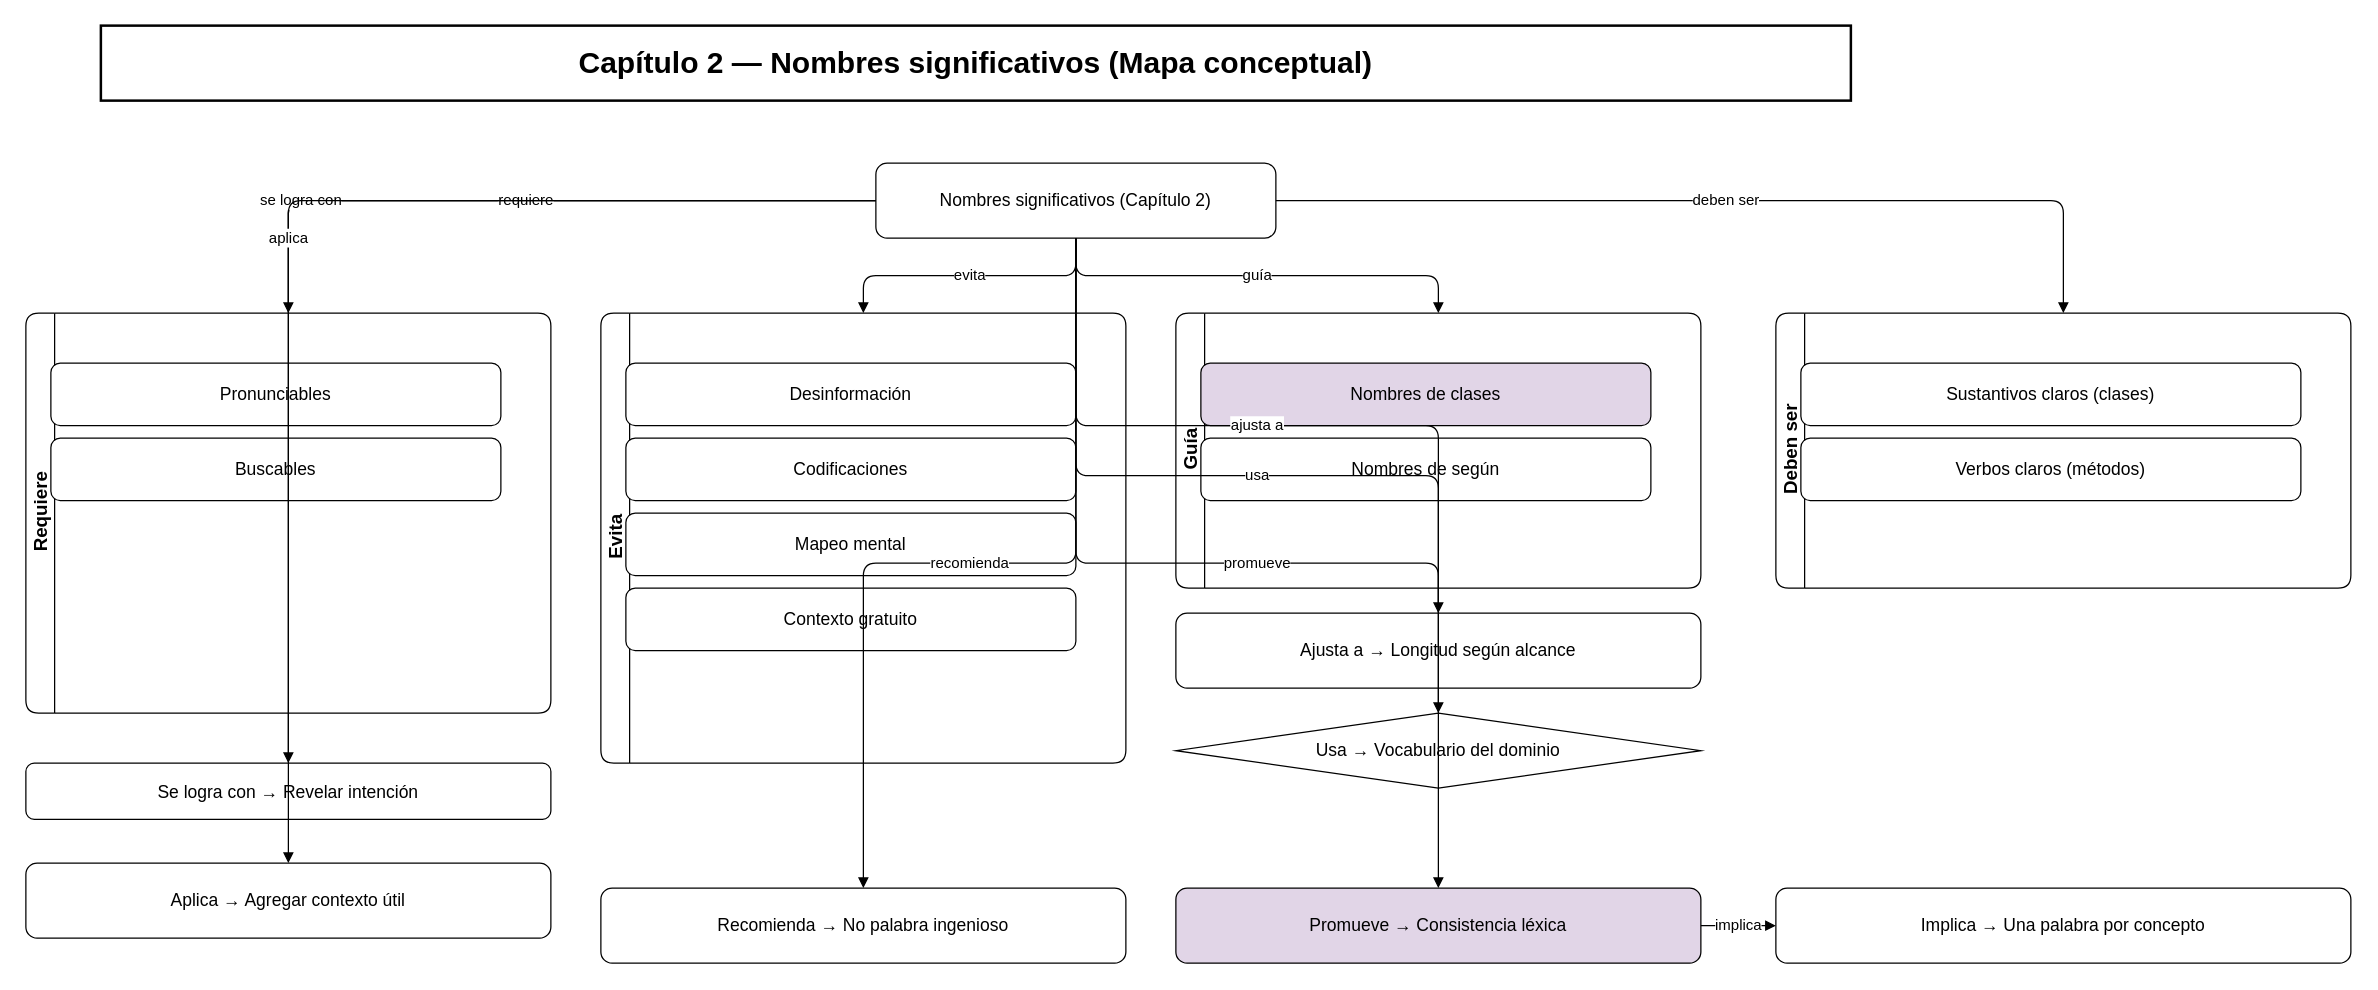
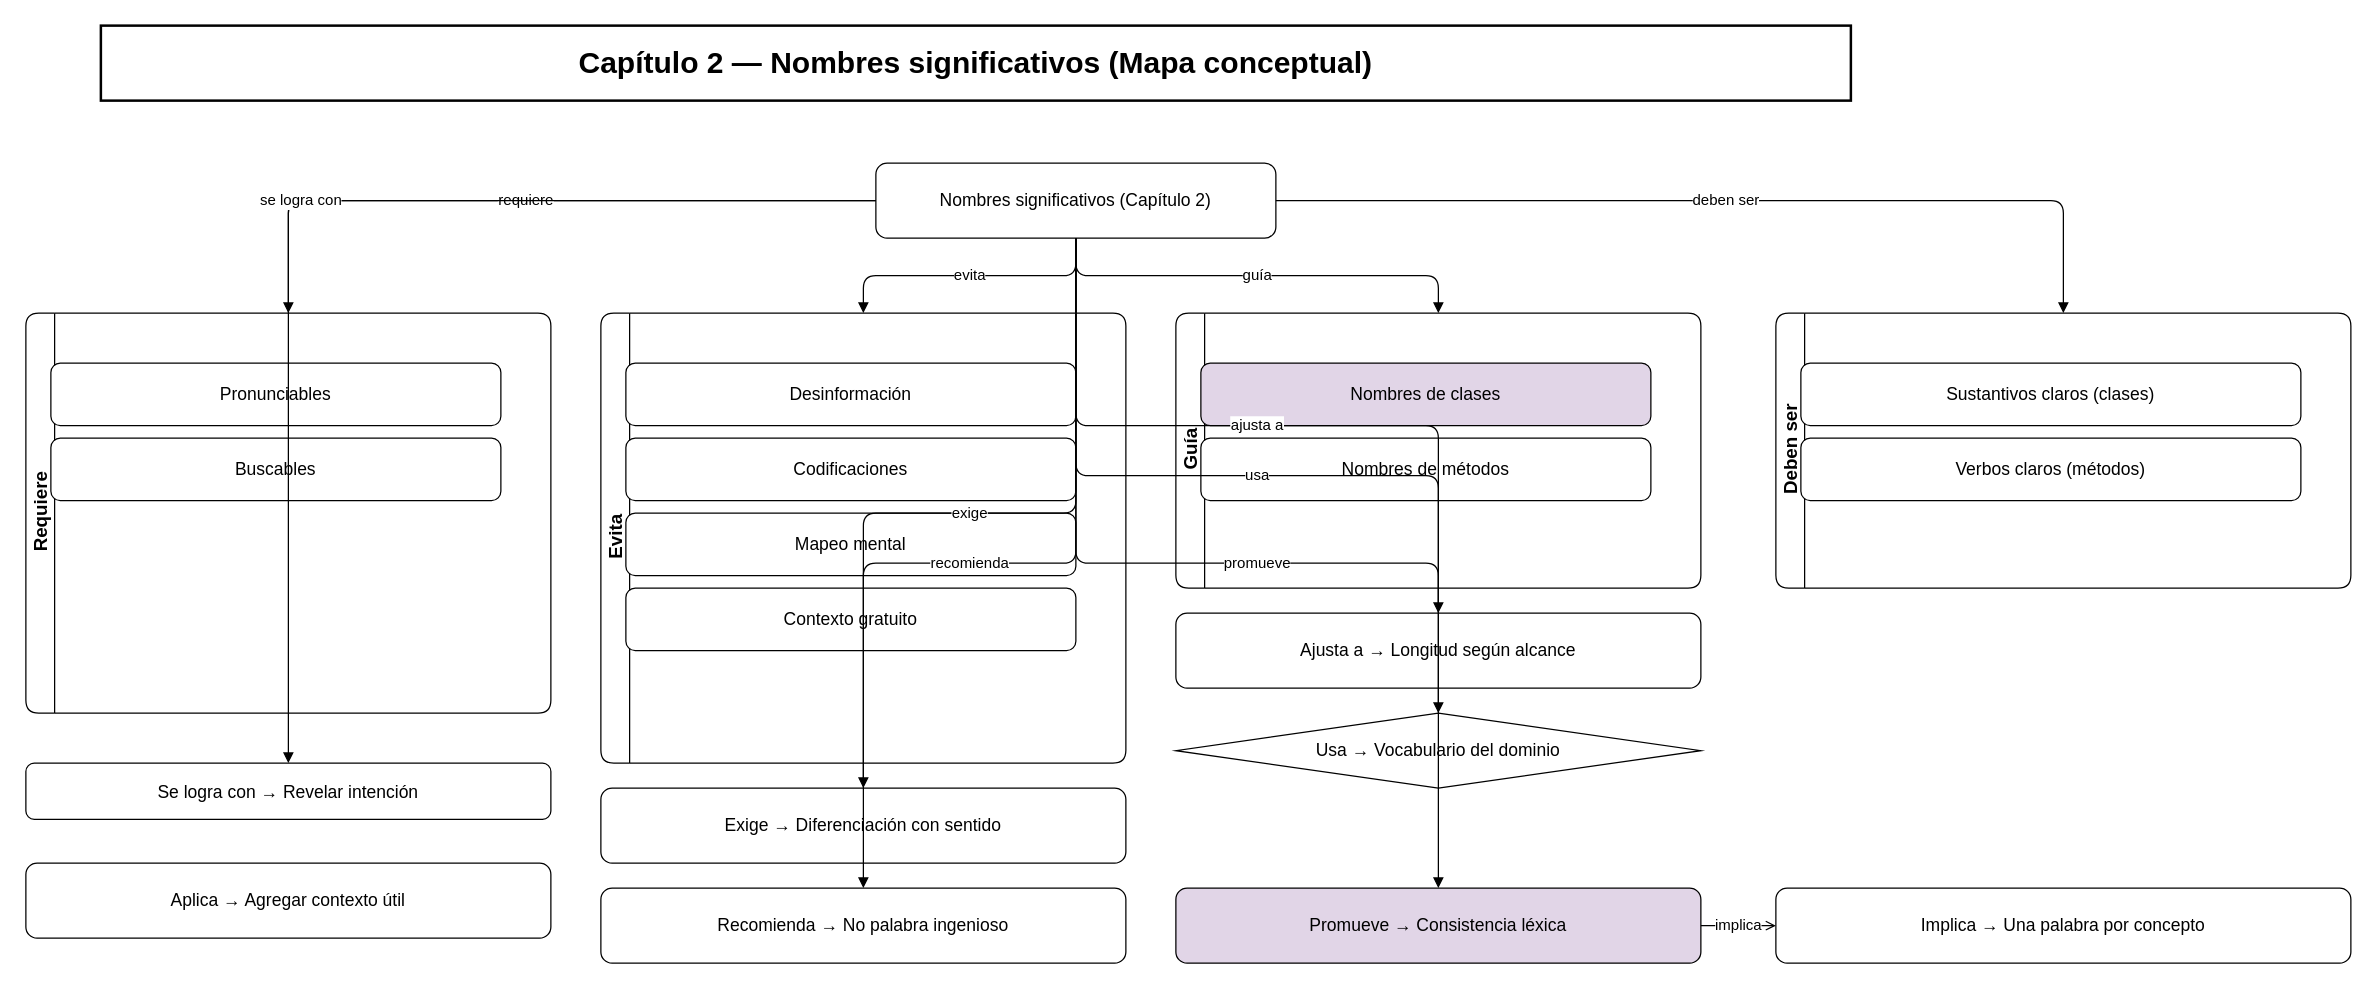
(1426, 469) -> (1426, 469)
none -> (863, 541)
(288, 807) -> none
none -> (863, 826)
(1764, 926) -> (1767, 926)
